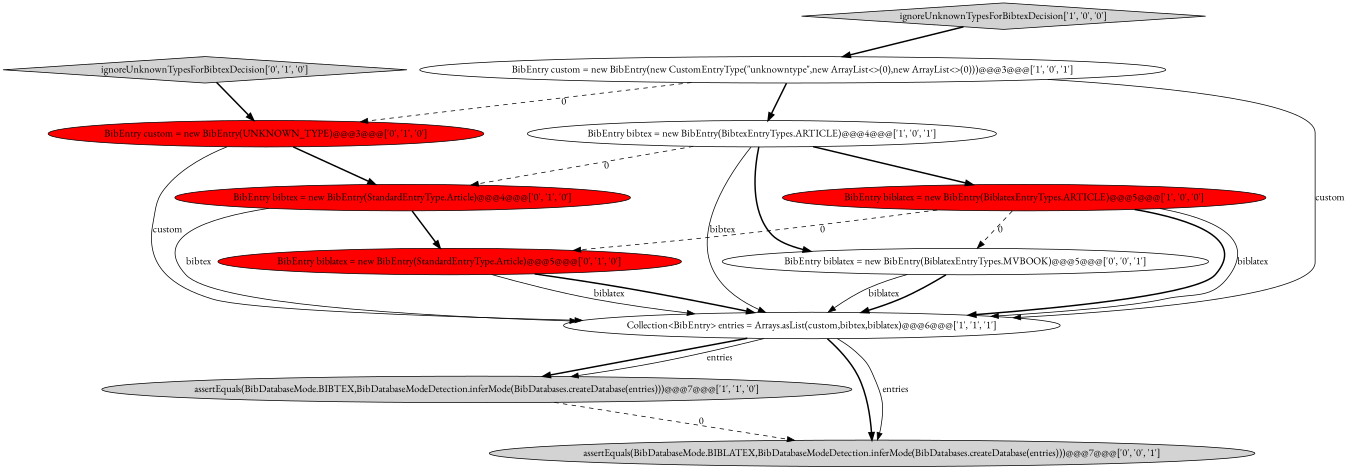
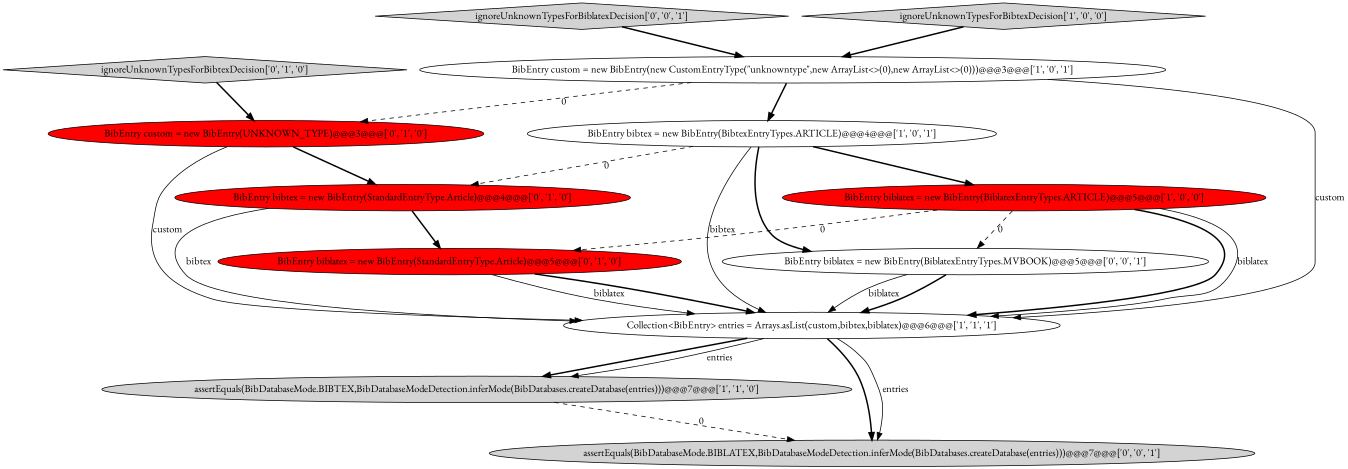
none -> (582, 16)
